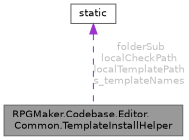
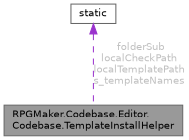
(93, 120) -> (93, 120)
